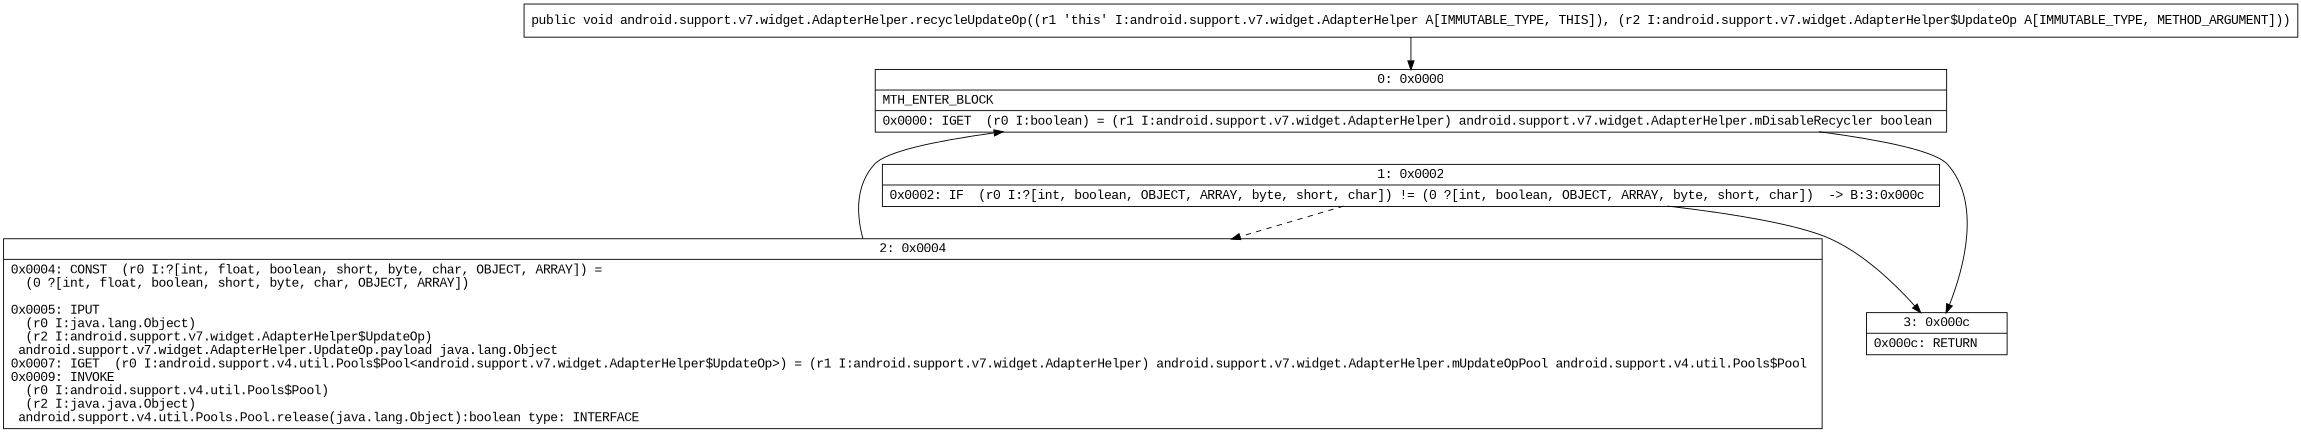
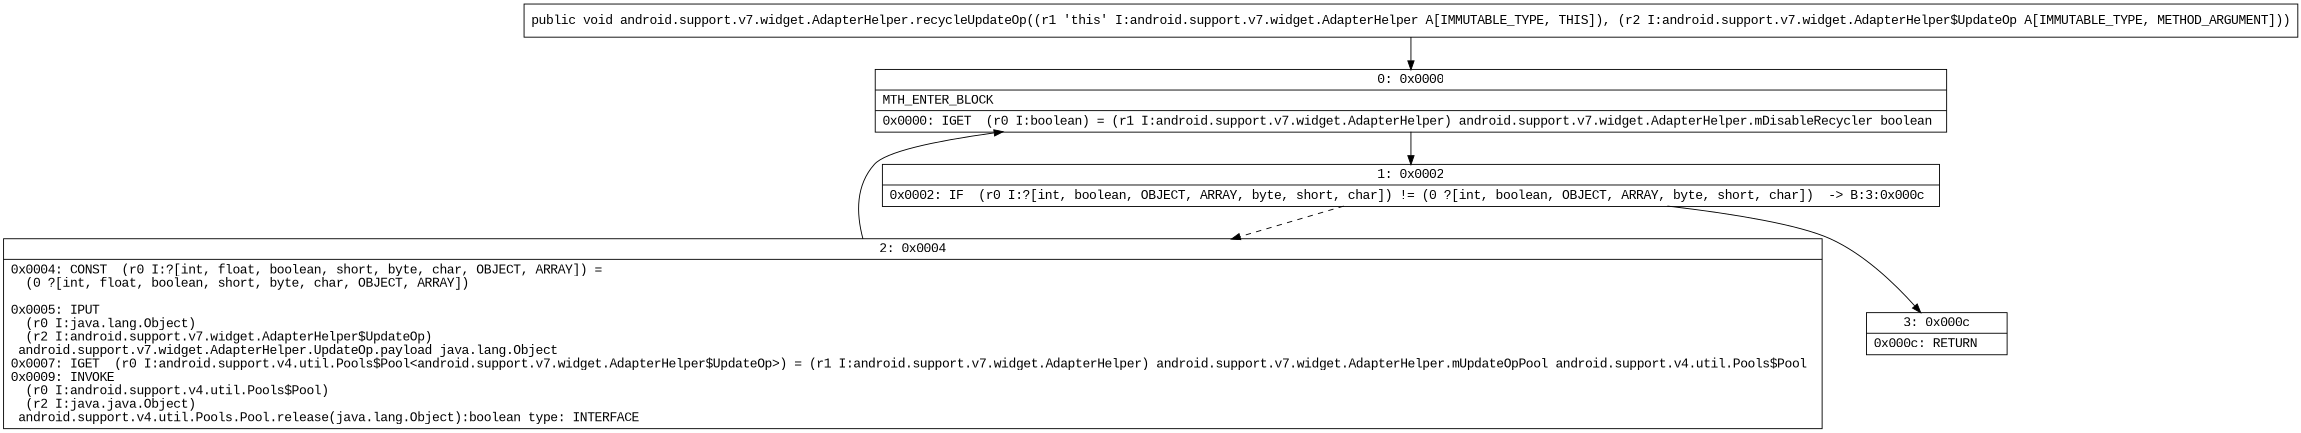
(1951, 170) -> (1411, 144)
